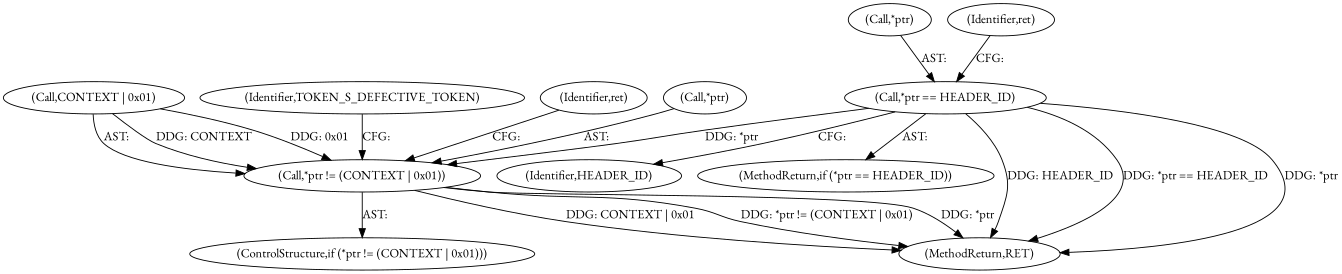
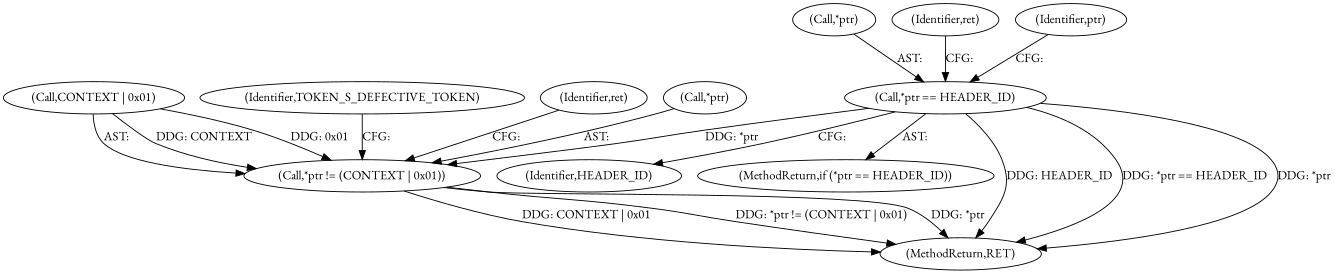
none -> (1071, 20)
(362, 254) -> none
